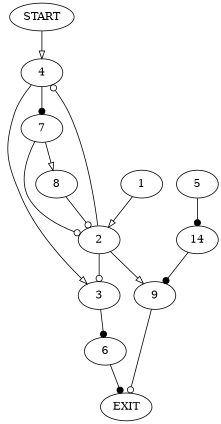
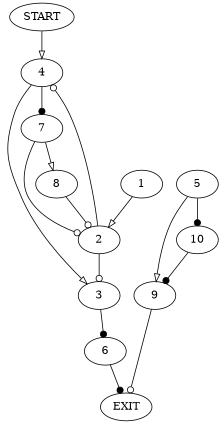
(197, 240) -> (197, 240)
(124, 265) -> (167, 233)
